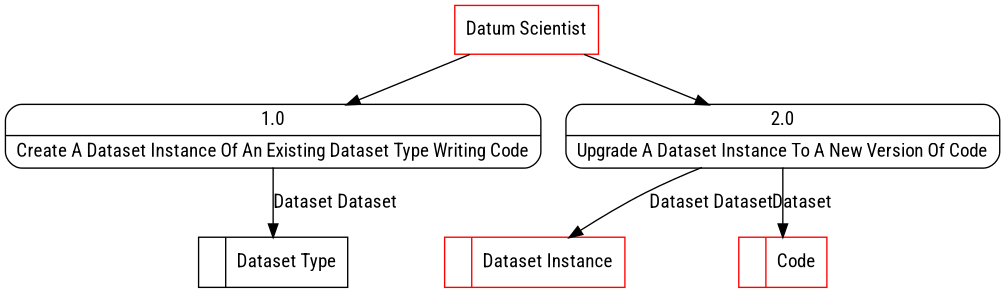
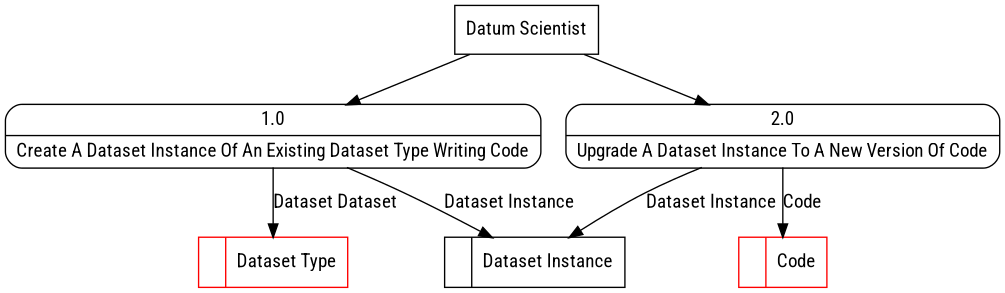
(527, 30) -> (527, 30)
none -> (414, 198)
(712, 203) -> (712, 203)
(802, 203) -> (802, 203)
(273, 262) -> (273, 262)
(535, 262) -> (535, 262)
